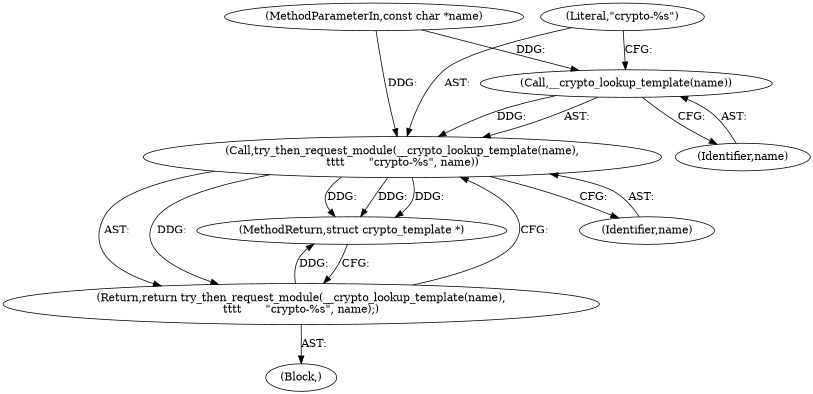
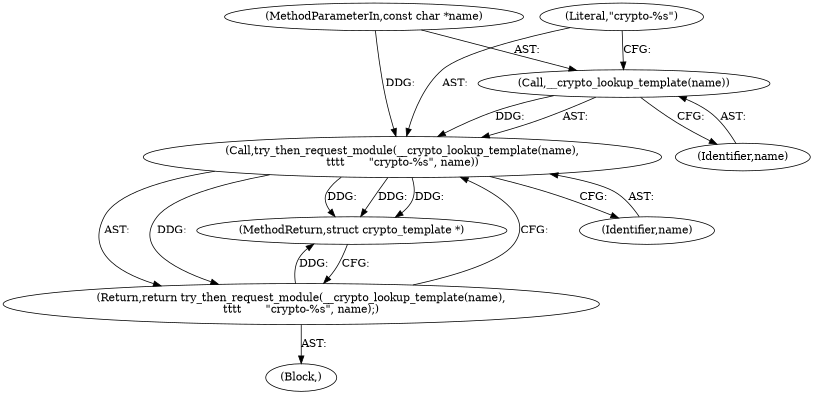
(532, 50) -> (529, 50)
